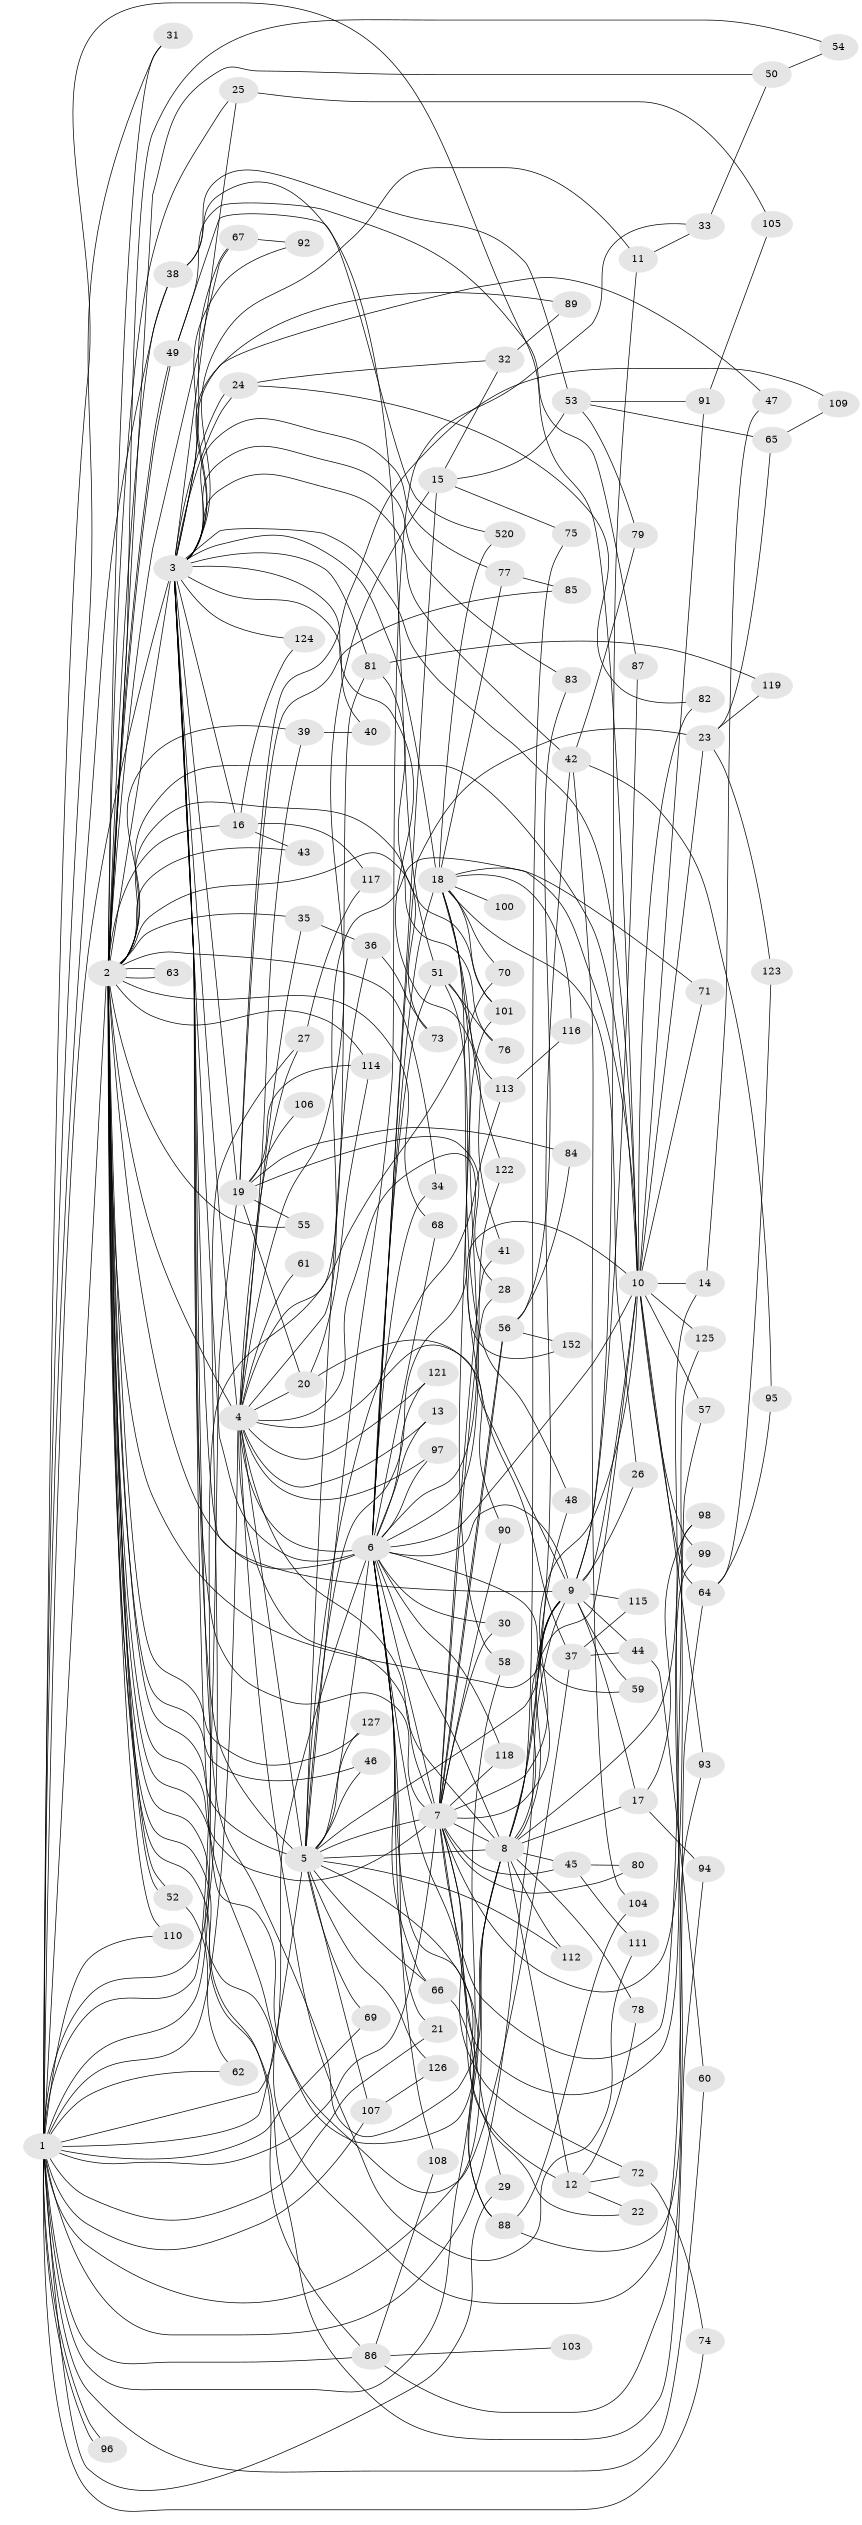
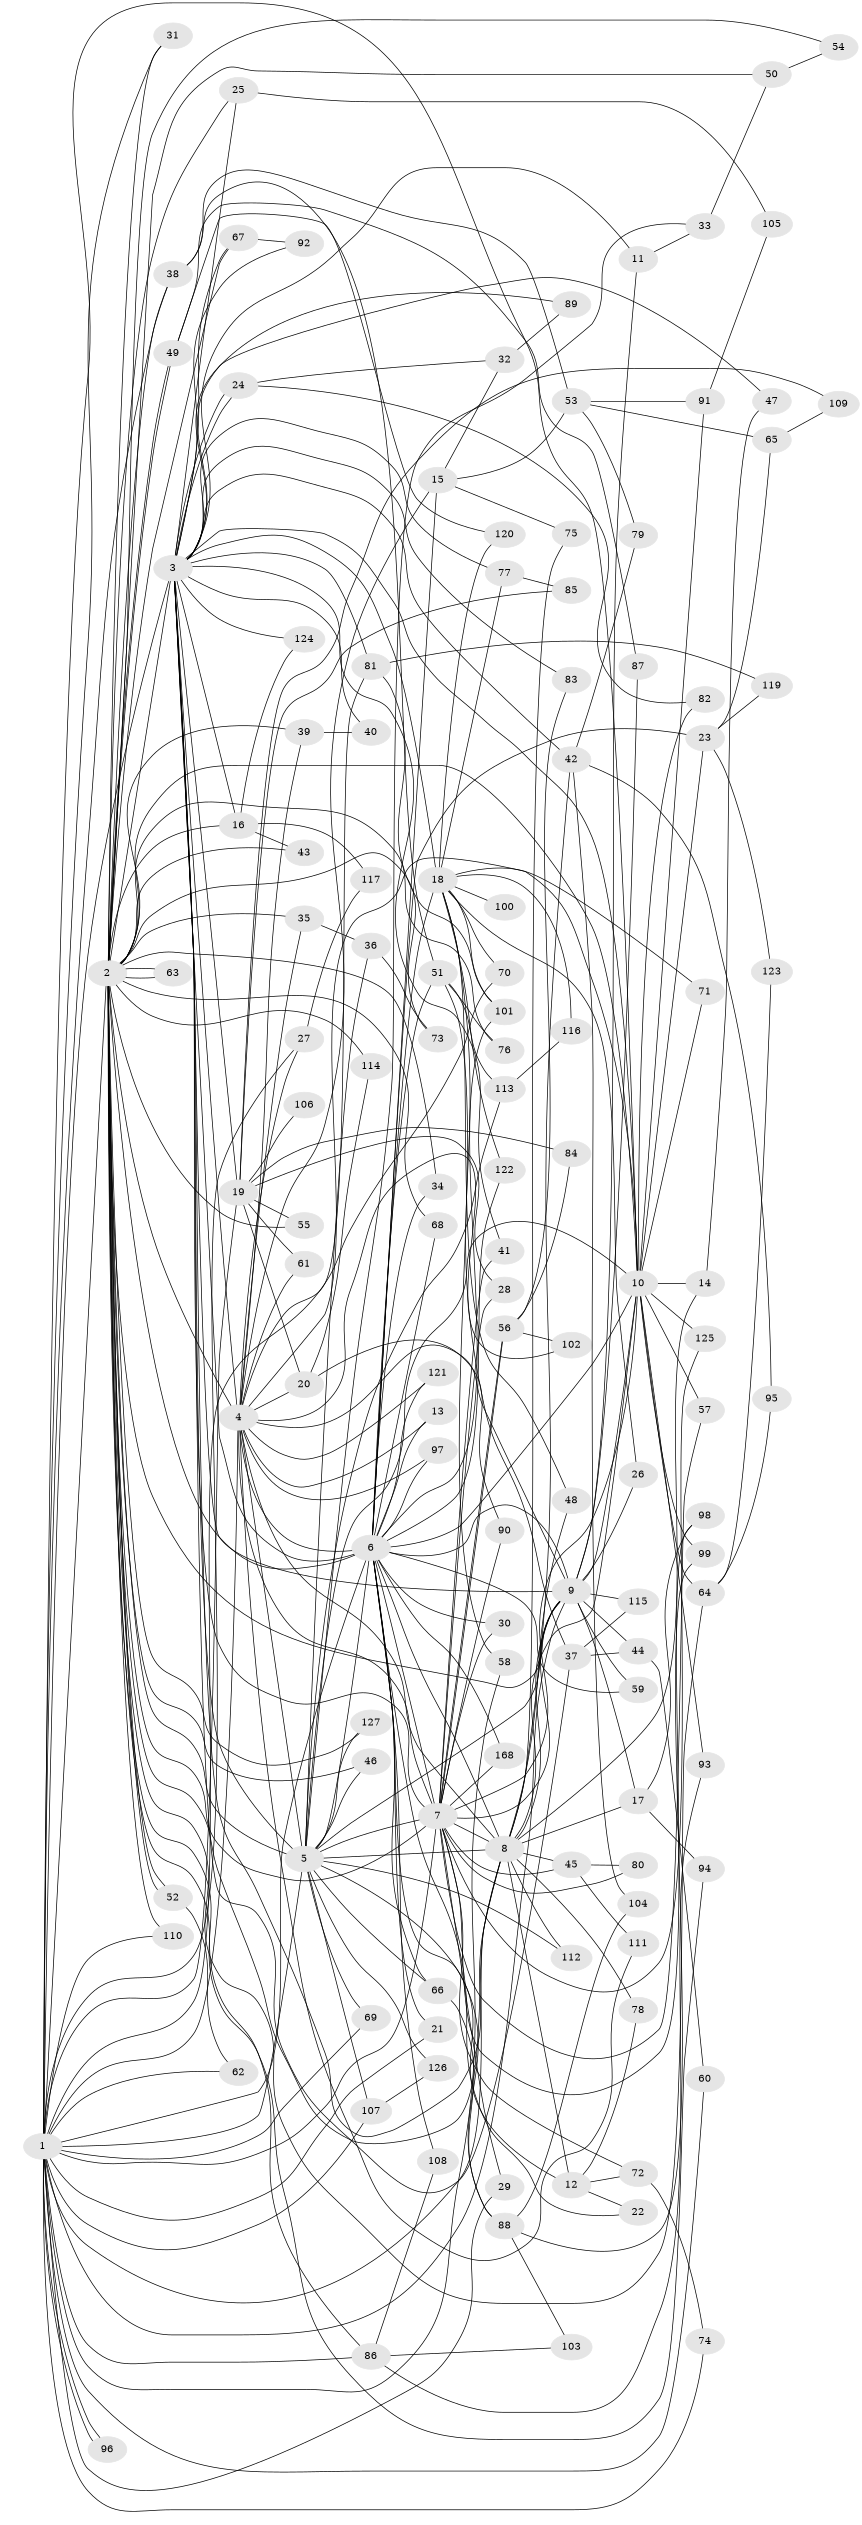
(505, 535) -> (505, 535)
(292, 1080) -> (263, 1222)
(572, 1345) -> (572, 1345)
(505, 1756) -> (505, 1756)
none -> (538, 2286)
